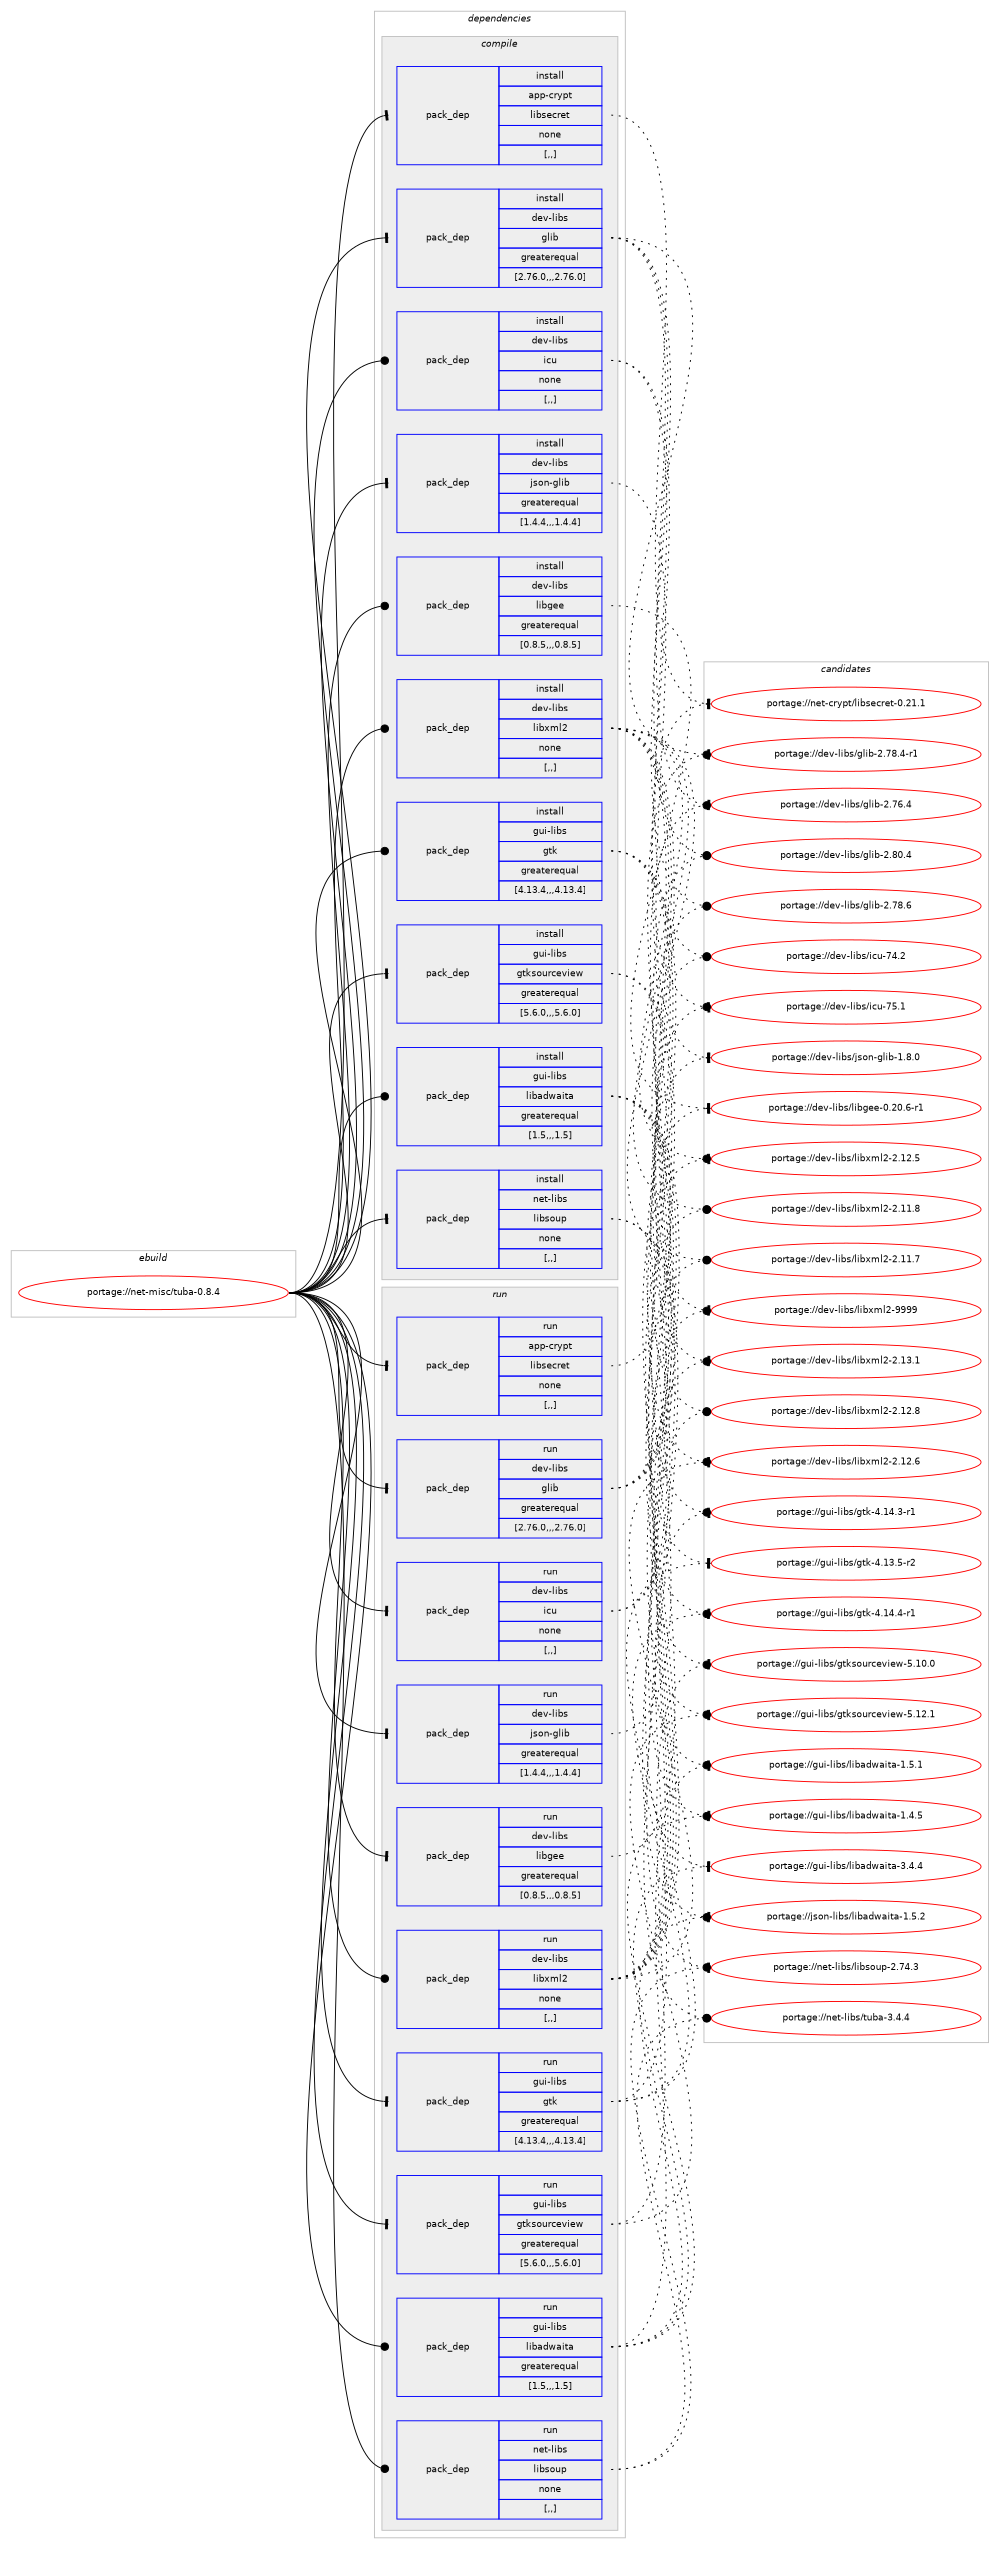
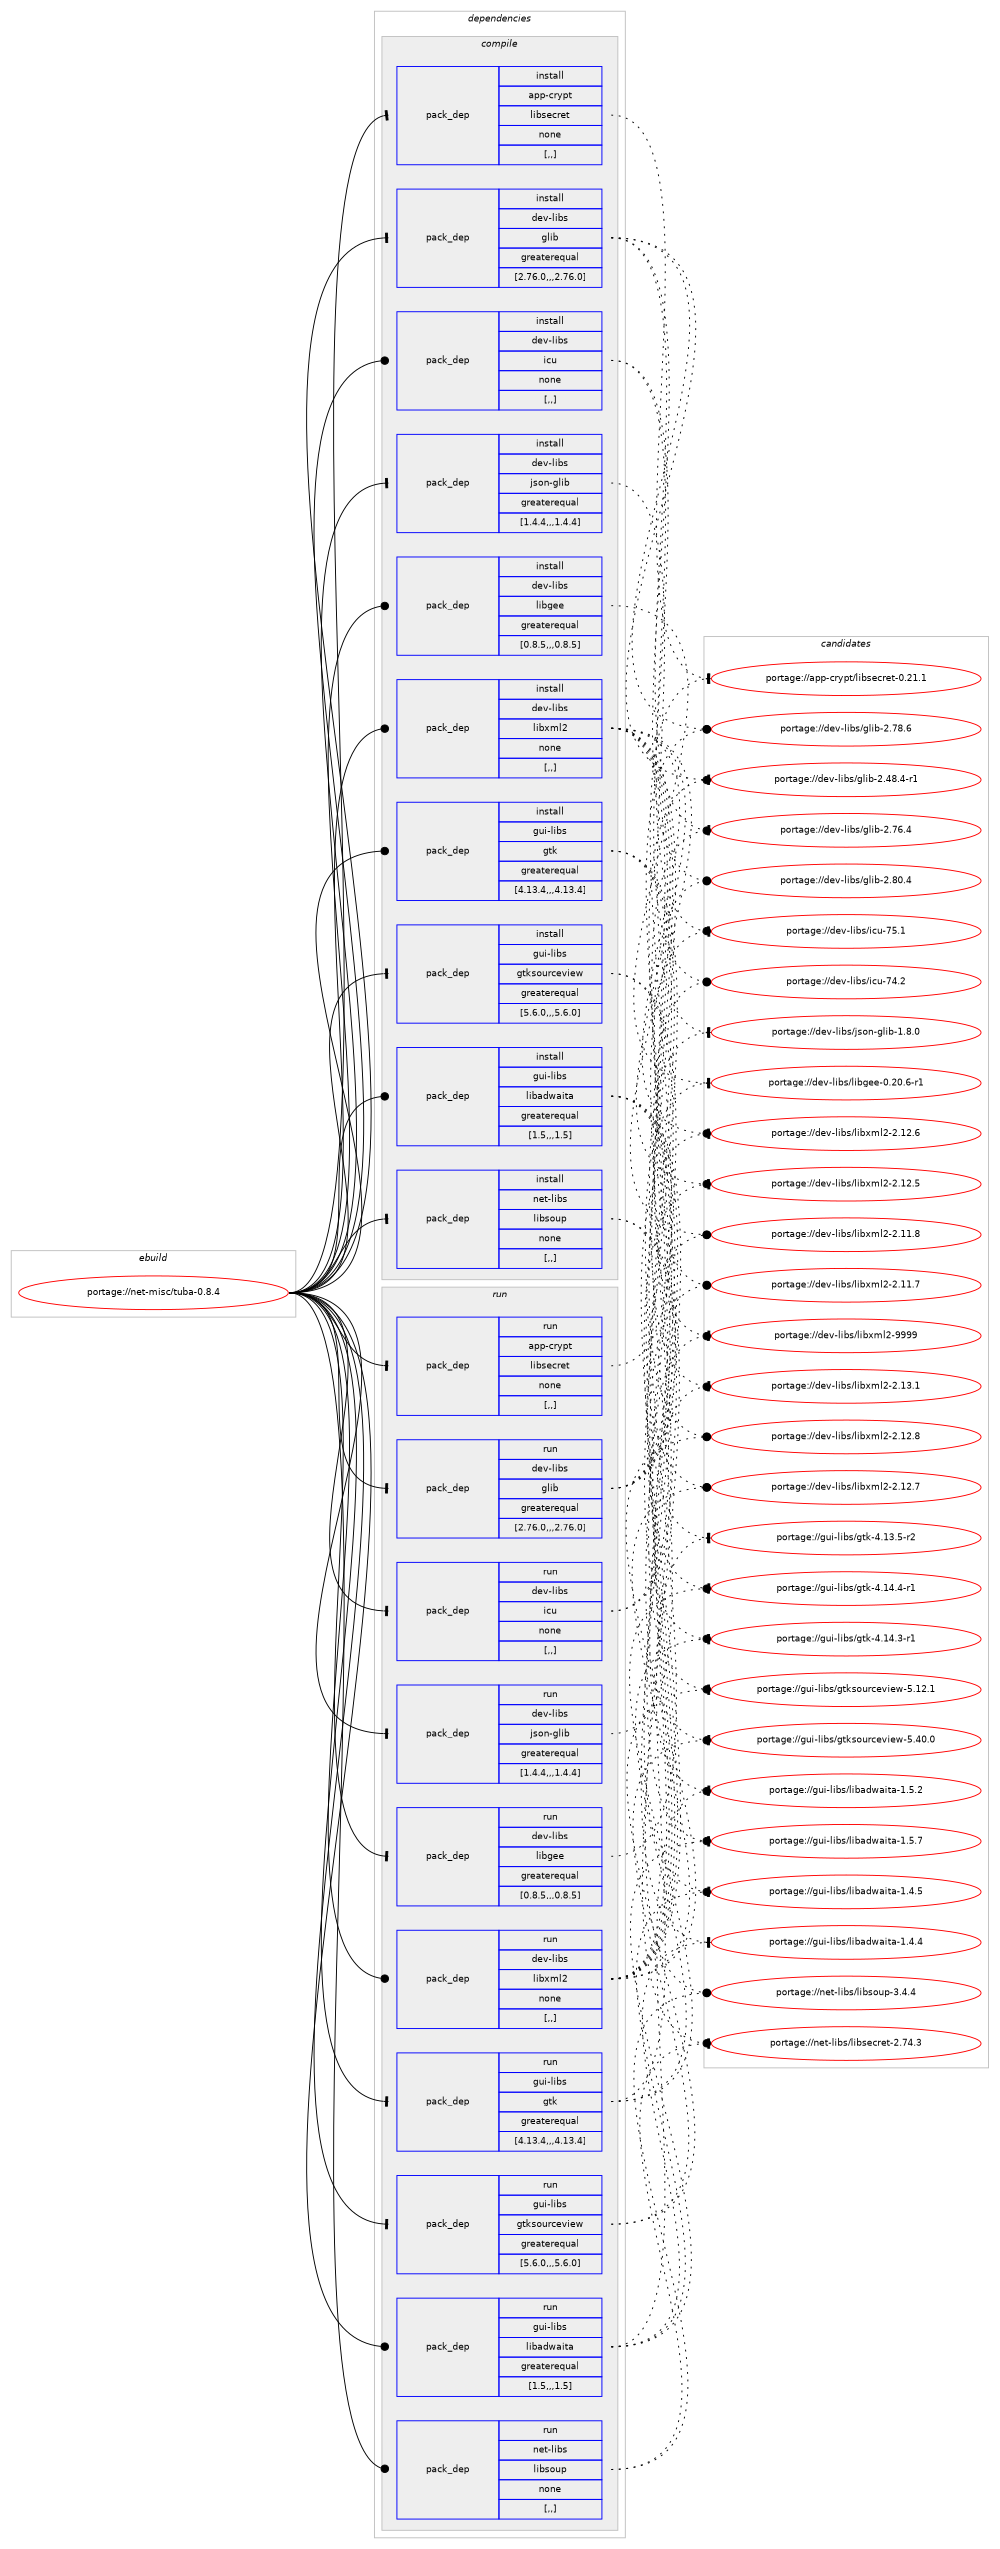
(846, 704) -> (846, 679)
(846, 755) -> (846, 780)
none -> (846, 1487)
(846, 1664) -> (846, 1740)
(846, 1766) -> (846, 1841)
(846, 1867) -> (846, 1942)
(846, 1917) -> (846, 1791)
(846, 1968) -> (846, 2044)
(846, 2018) -> (846, 1993)
